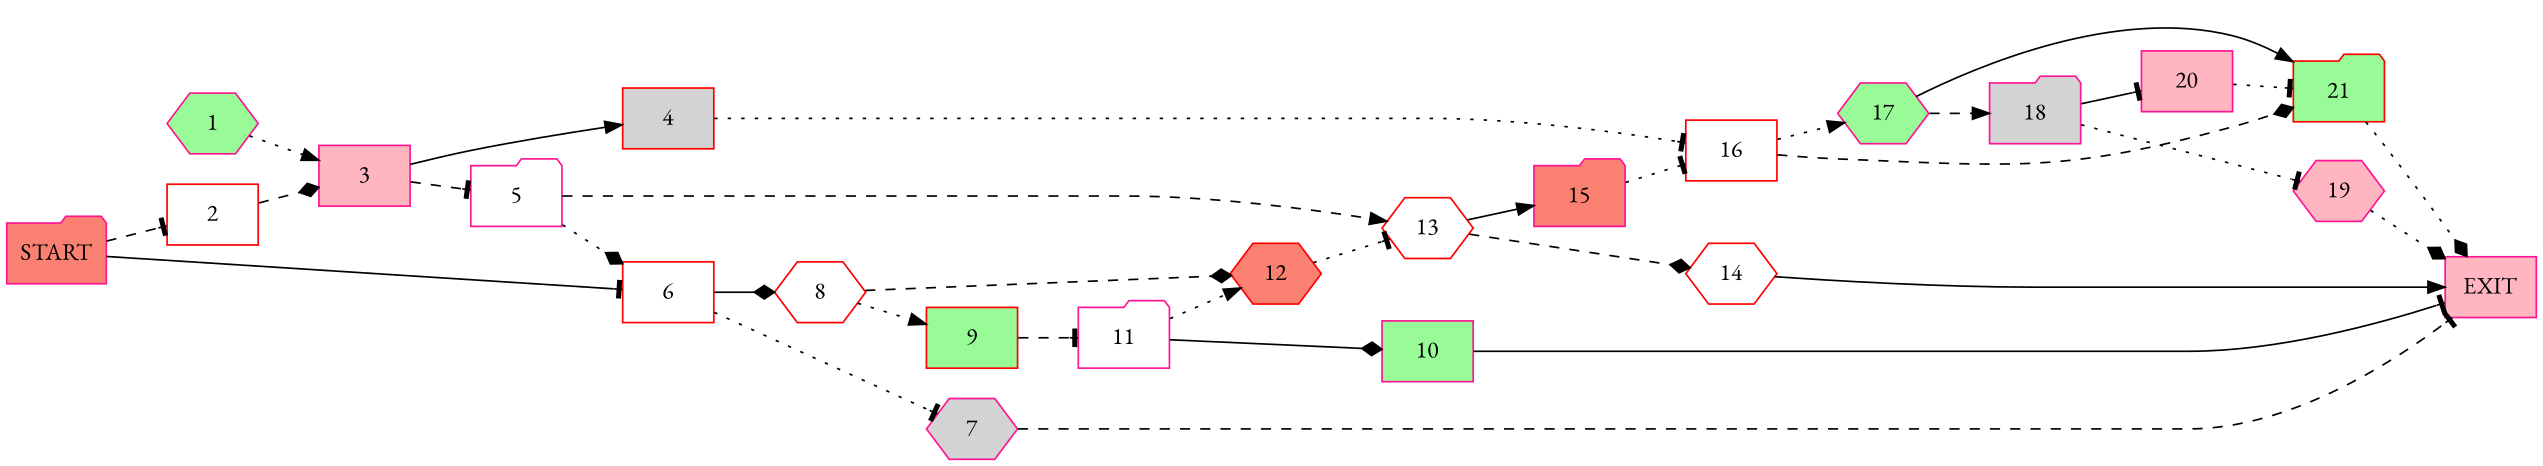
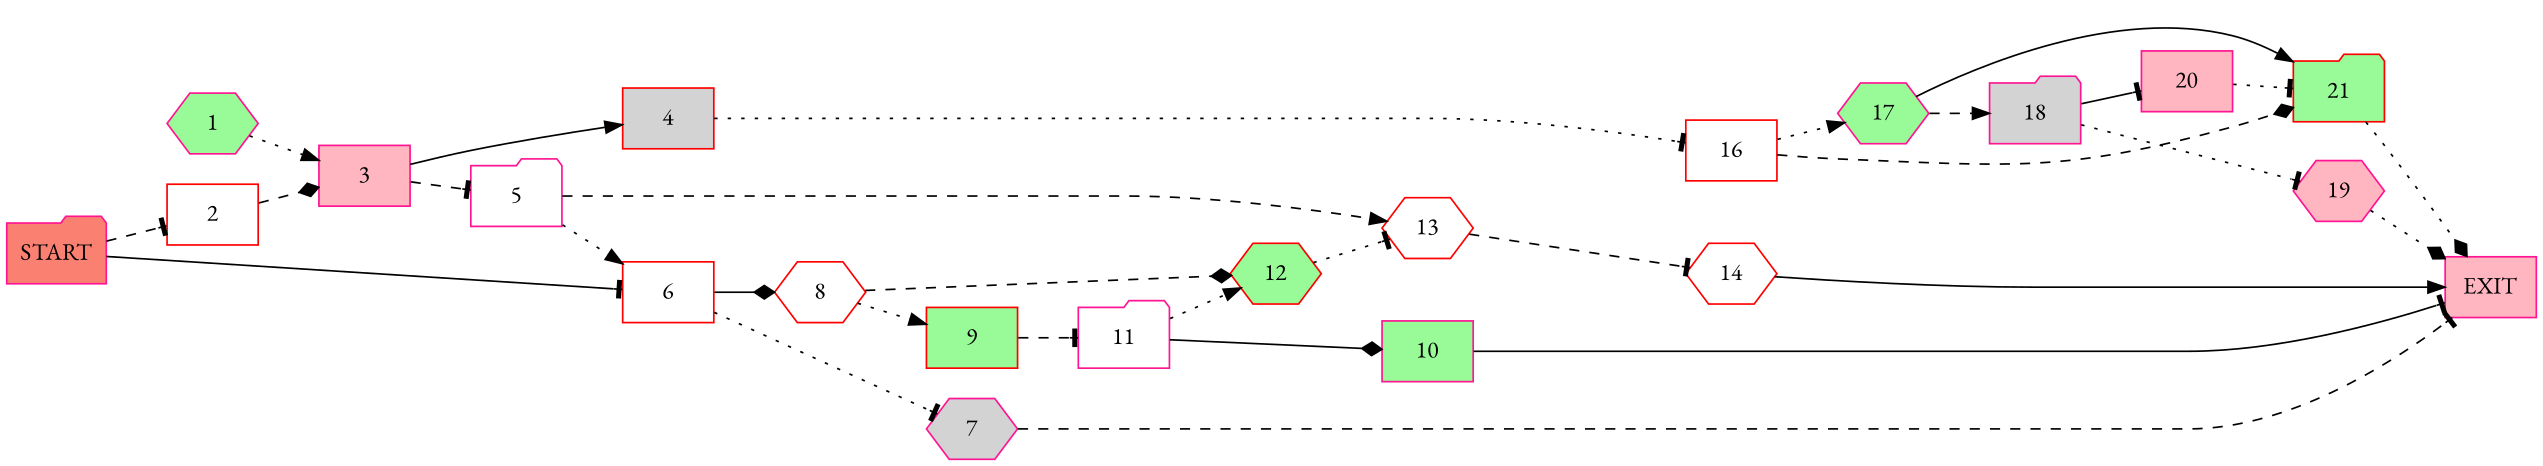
(1580, 196) -> none
(585, 240) -> (585, 240)
(1575, 250) -> (1575, 250)
(1276, 274) -> (1276, 274)
